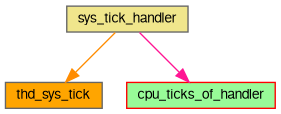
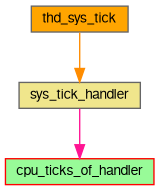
(95, 52) -> (80, 50)
